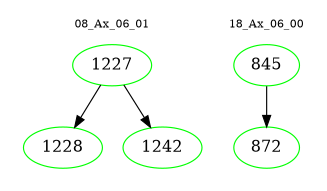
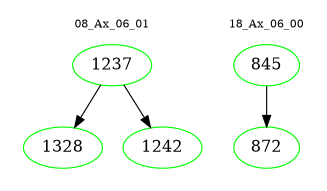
(112, 65) -> (112, 65)
(63, 148) -> (63, 148)
